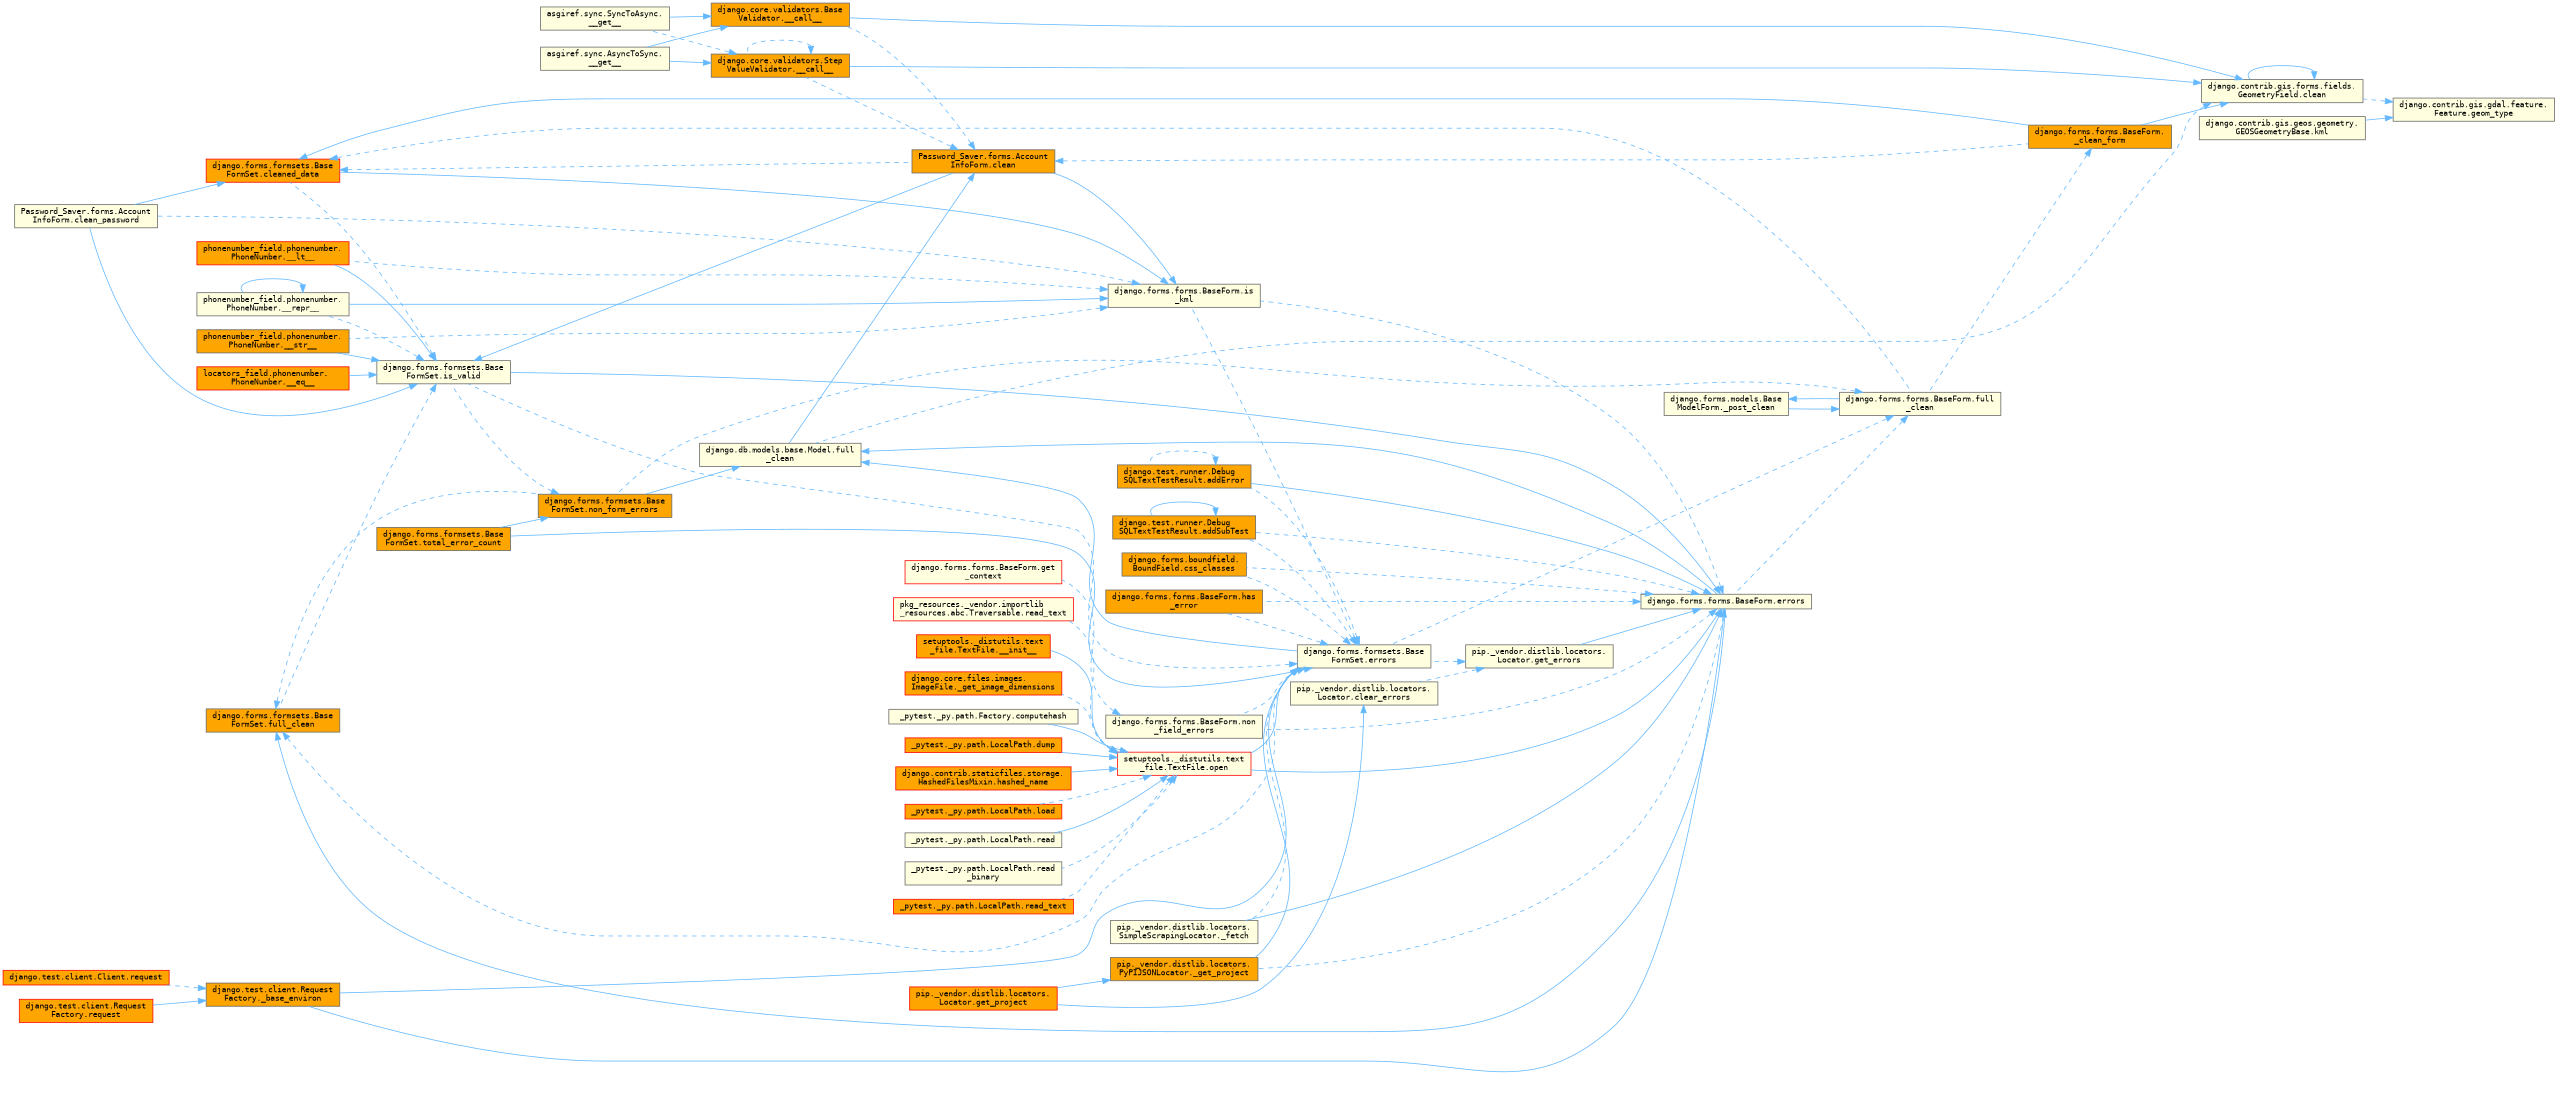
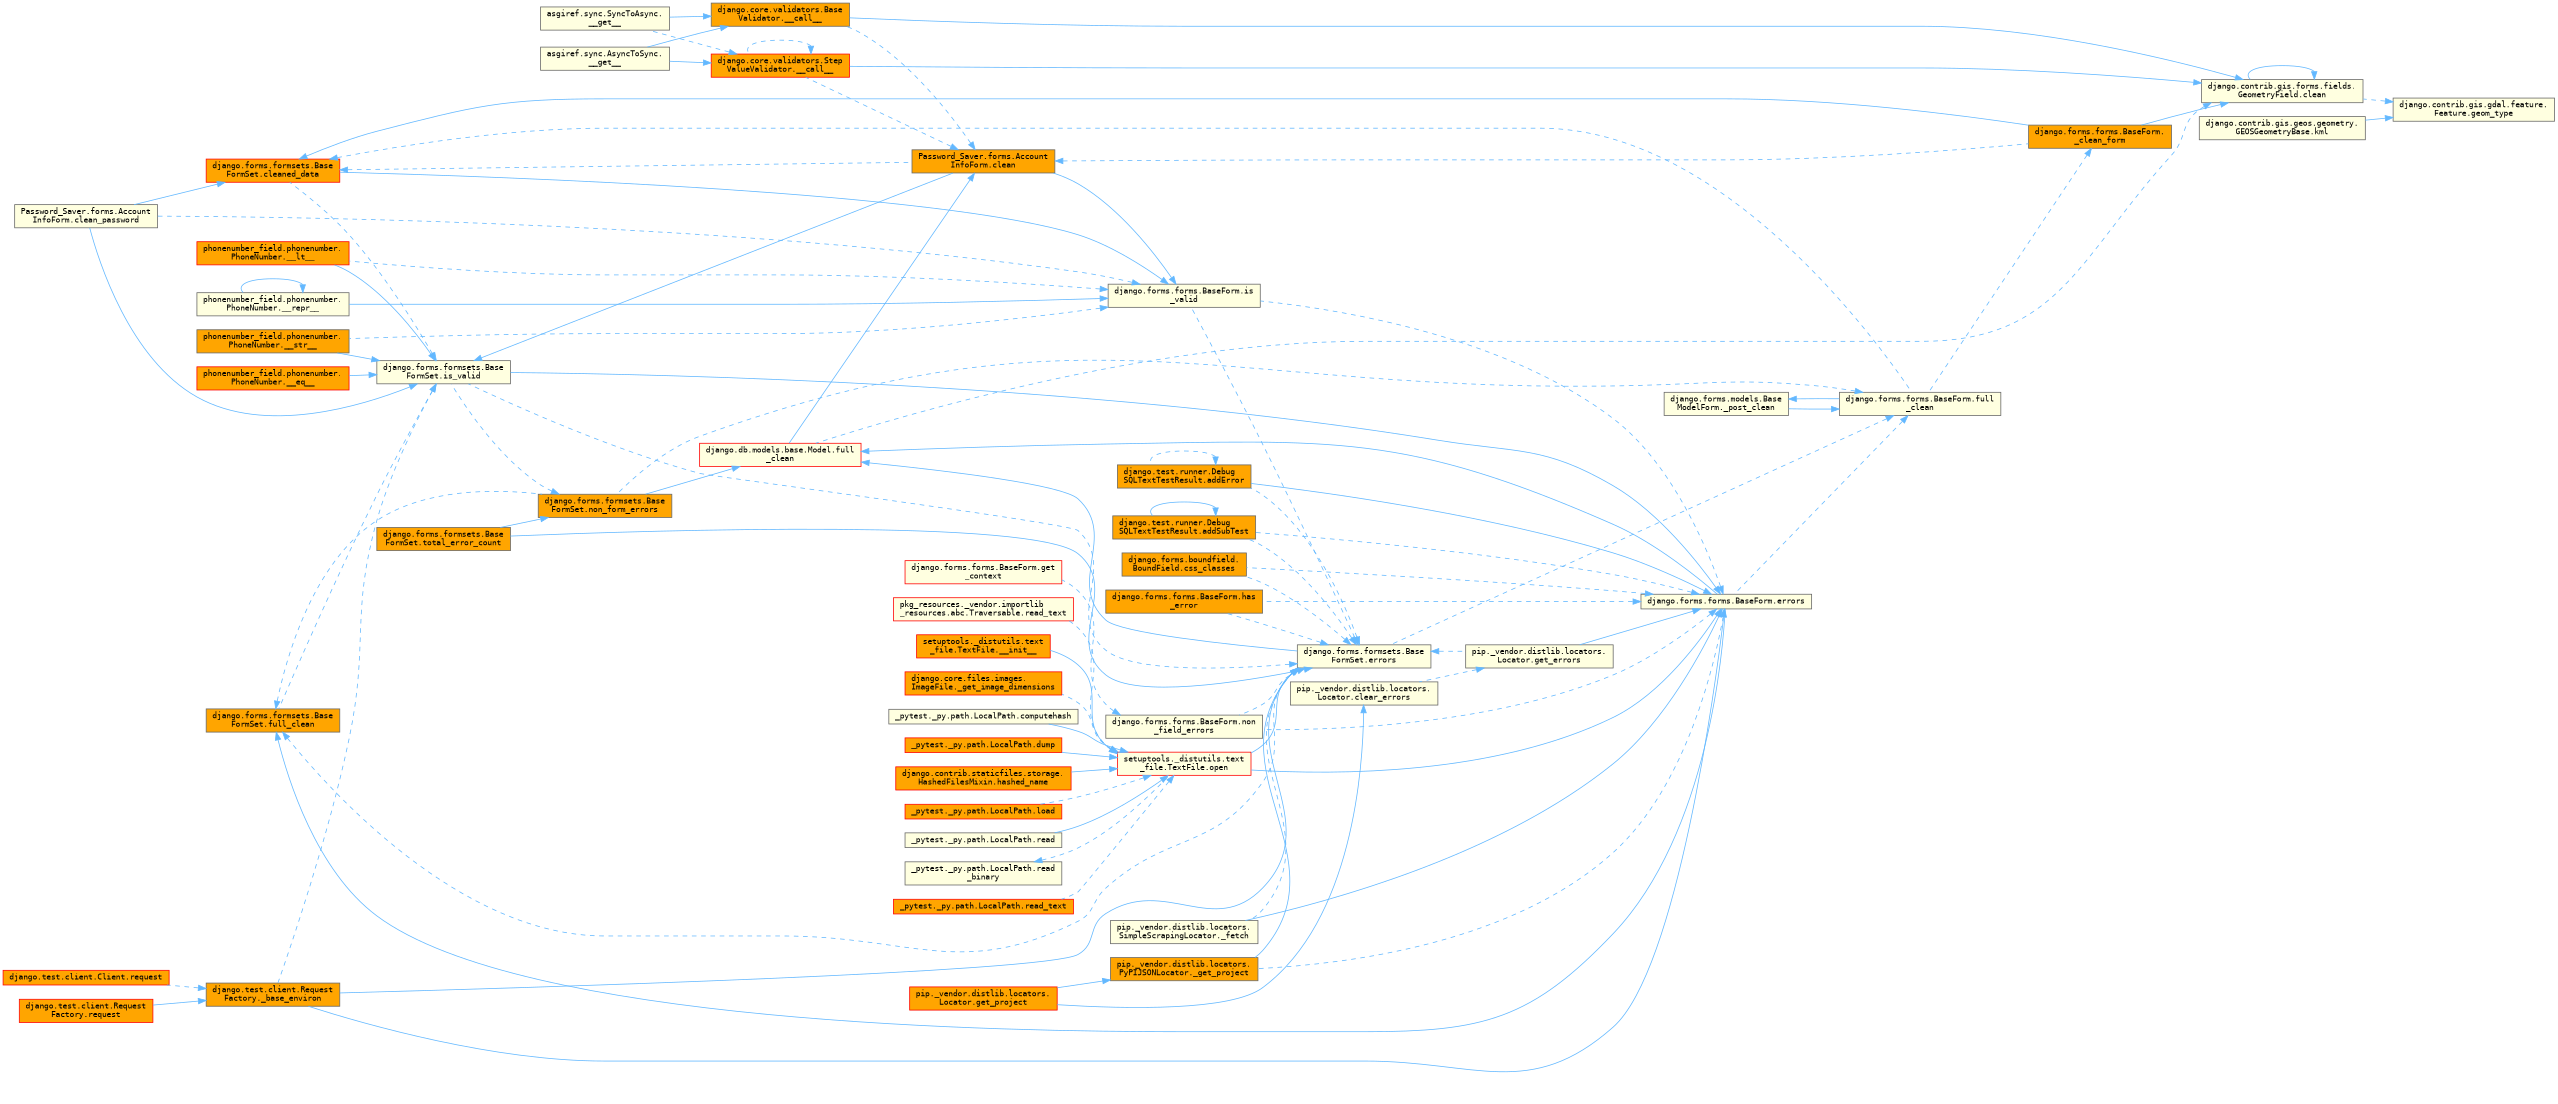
(780, 66) -> (780, 66)
(1184, 296) -> (1184, 296)
(372, 332) -> (357, 686)
(273, 378) -> (273, 378)
(780, 455) -> (780, 455)
(1444, 662) -> (1452, 651)
(983, 717) -> (983, 717)
(1117, 837) -> (1112, 827)
